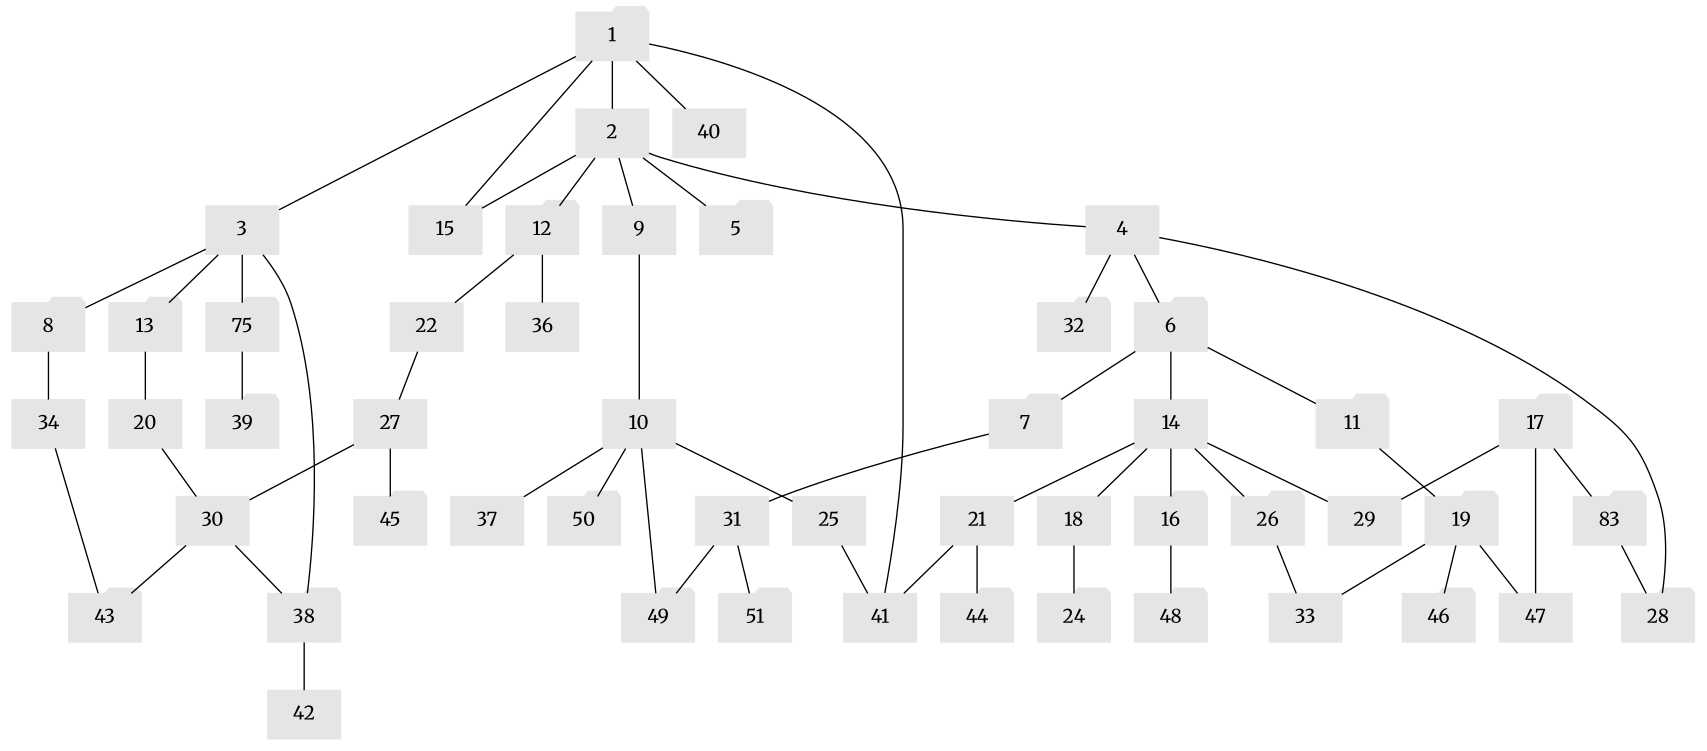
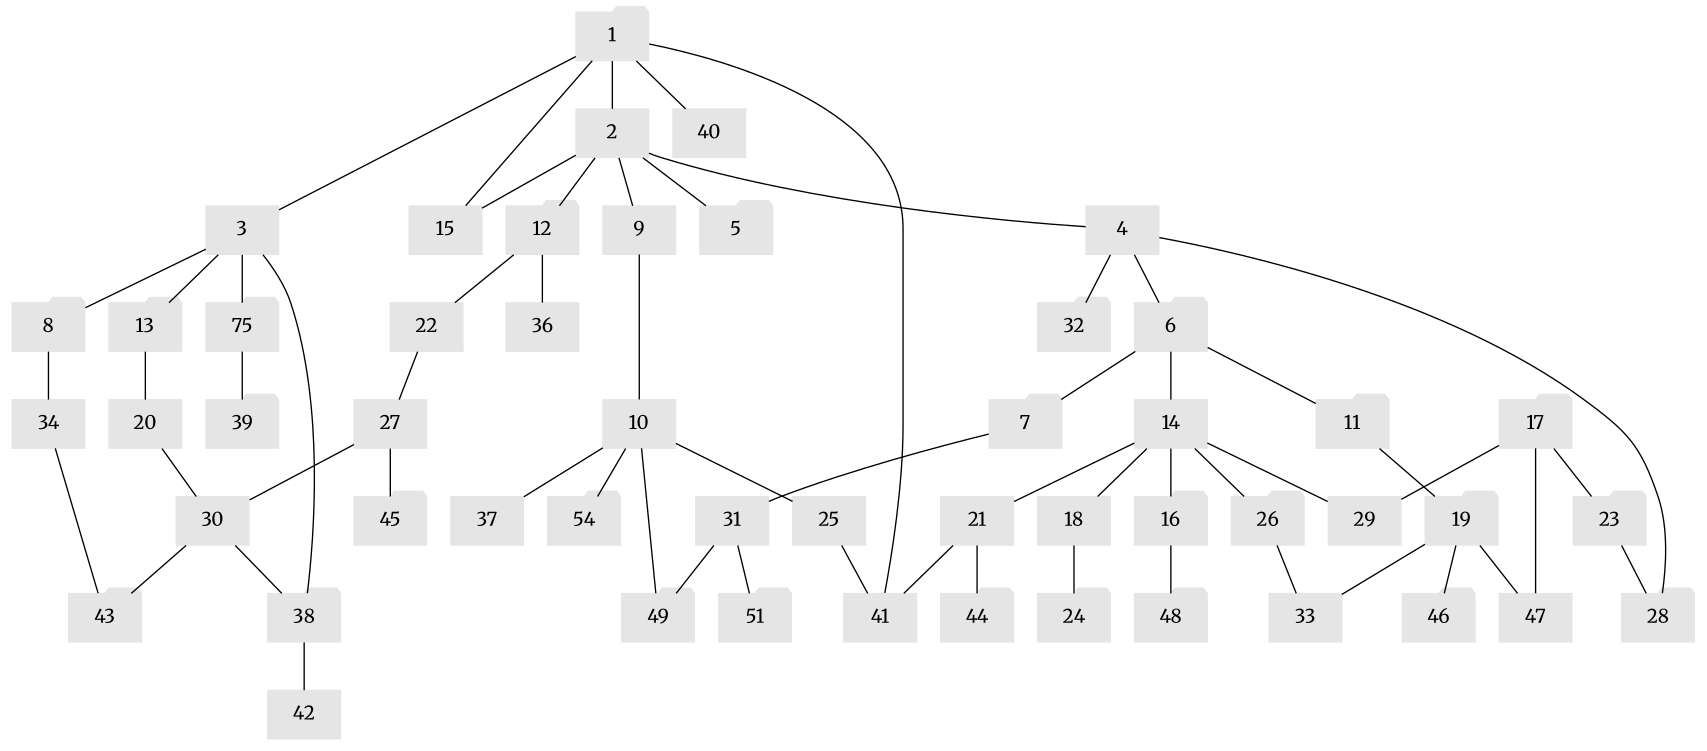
(584, 521) -> (584, 521)
(1610, 521) -> (1610, 521)
